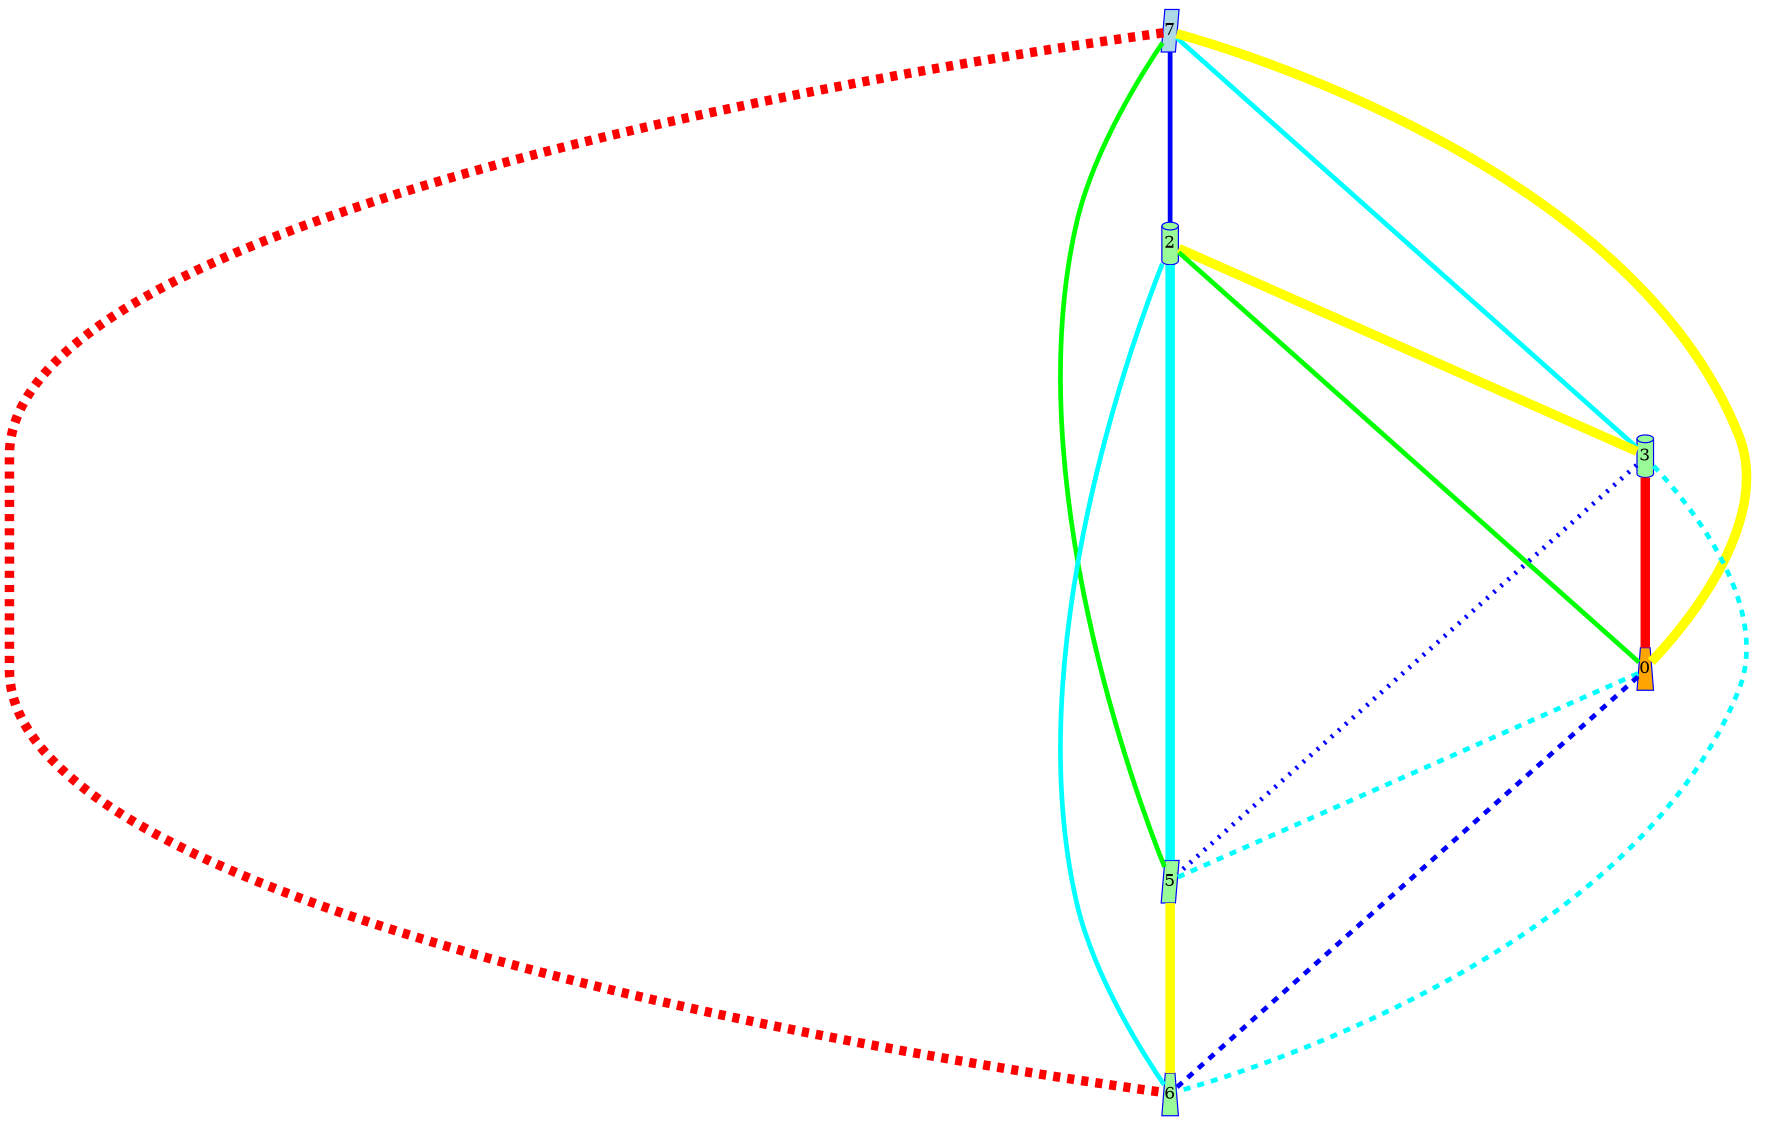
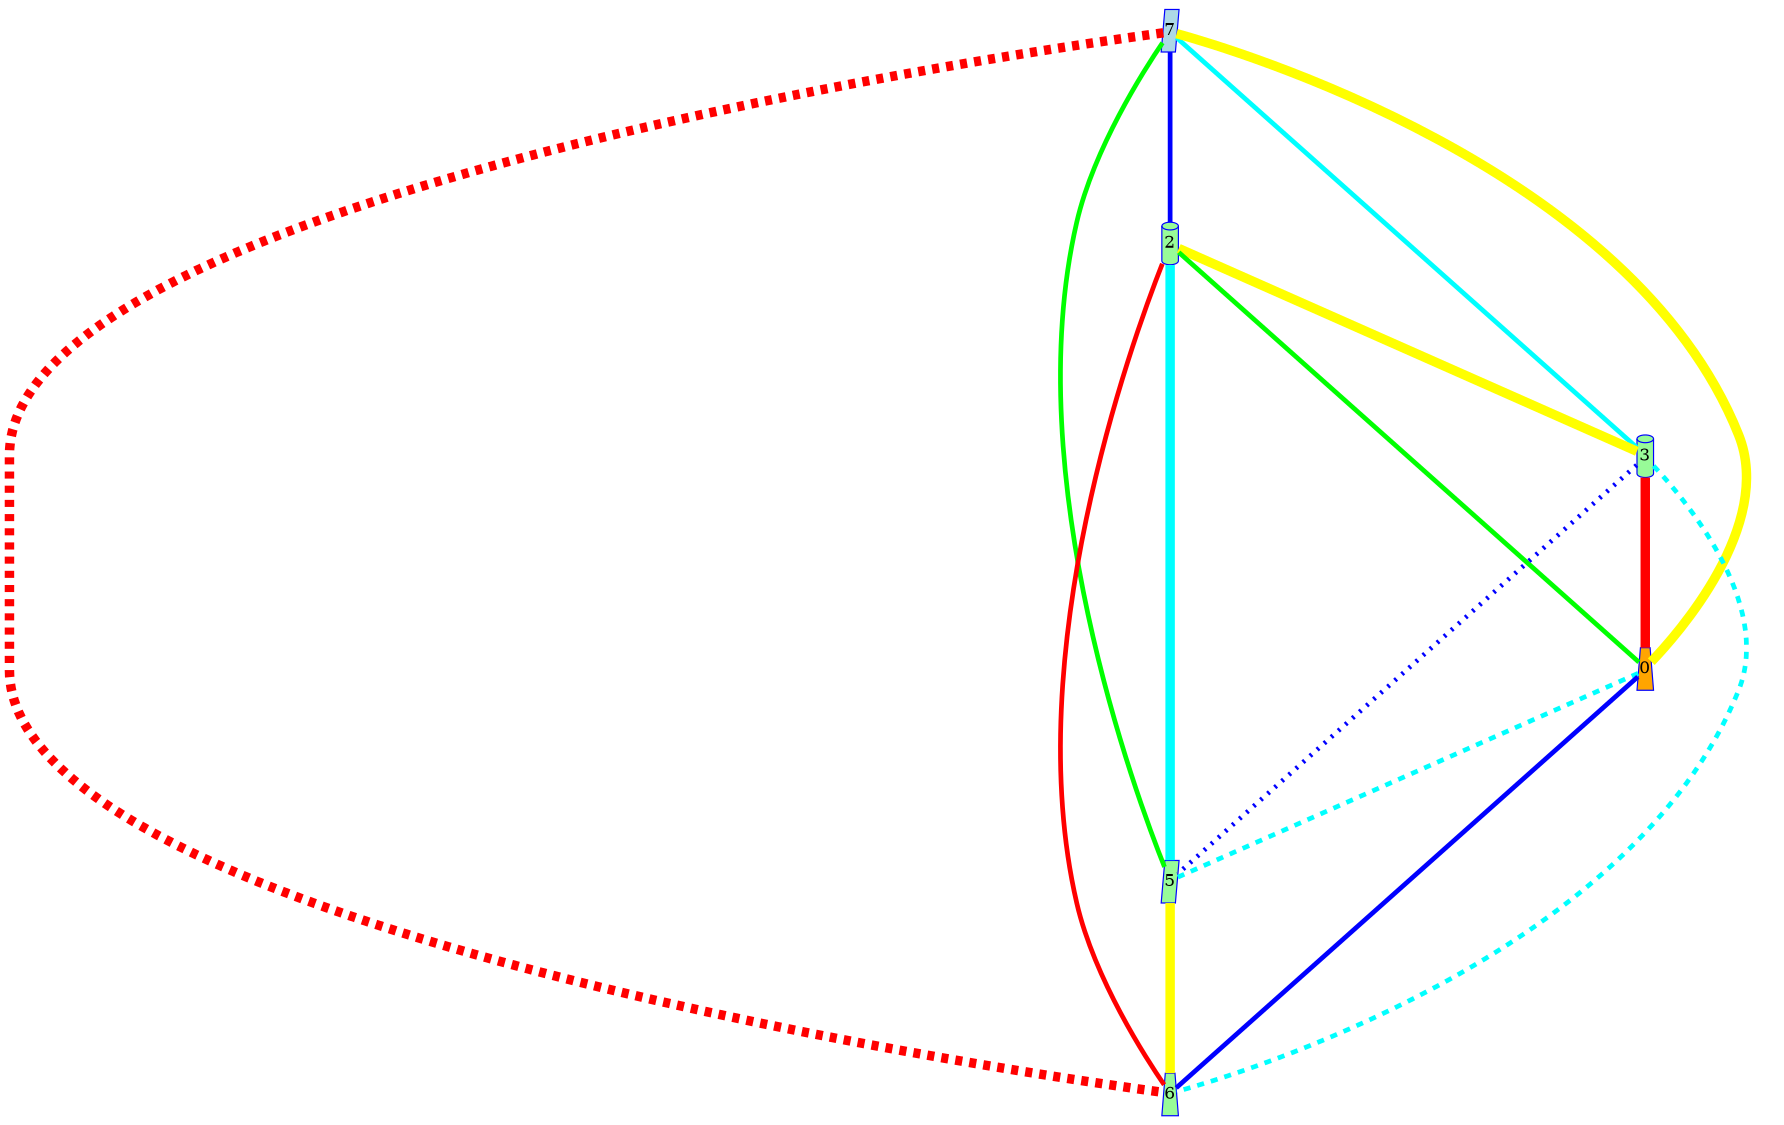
(1064, 679) -> (1064, 679)
(1407, 882) -> (1407, 882)
